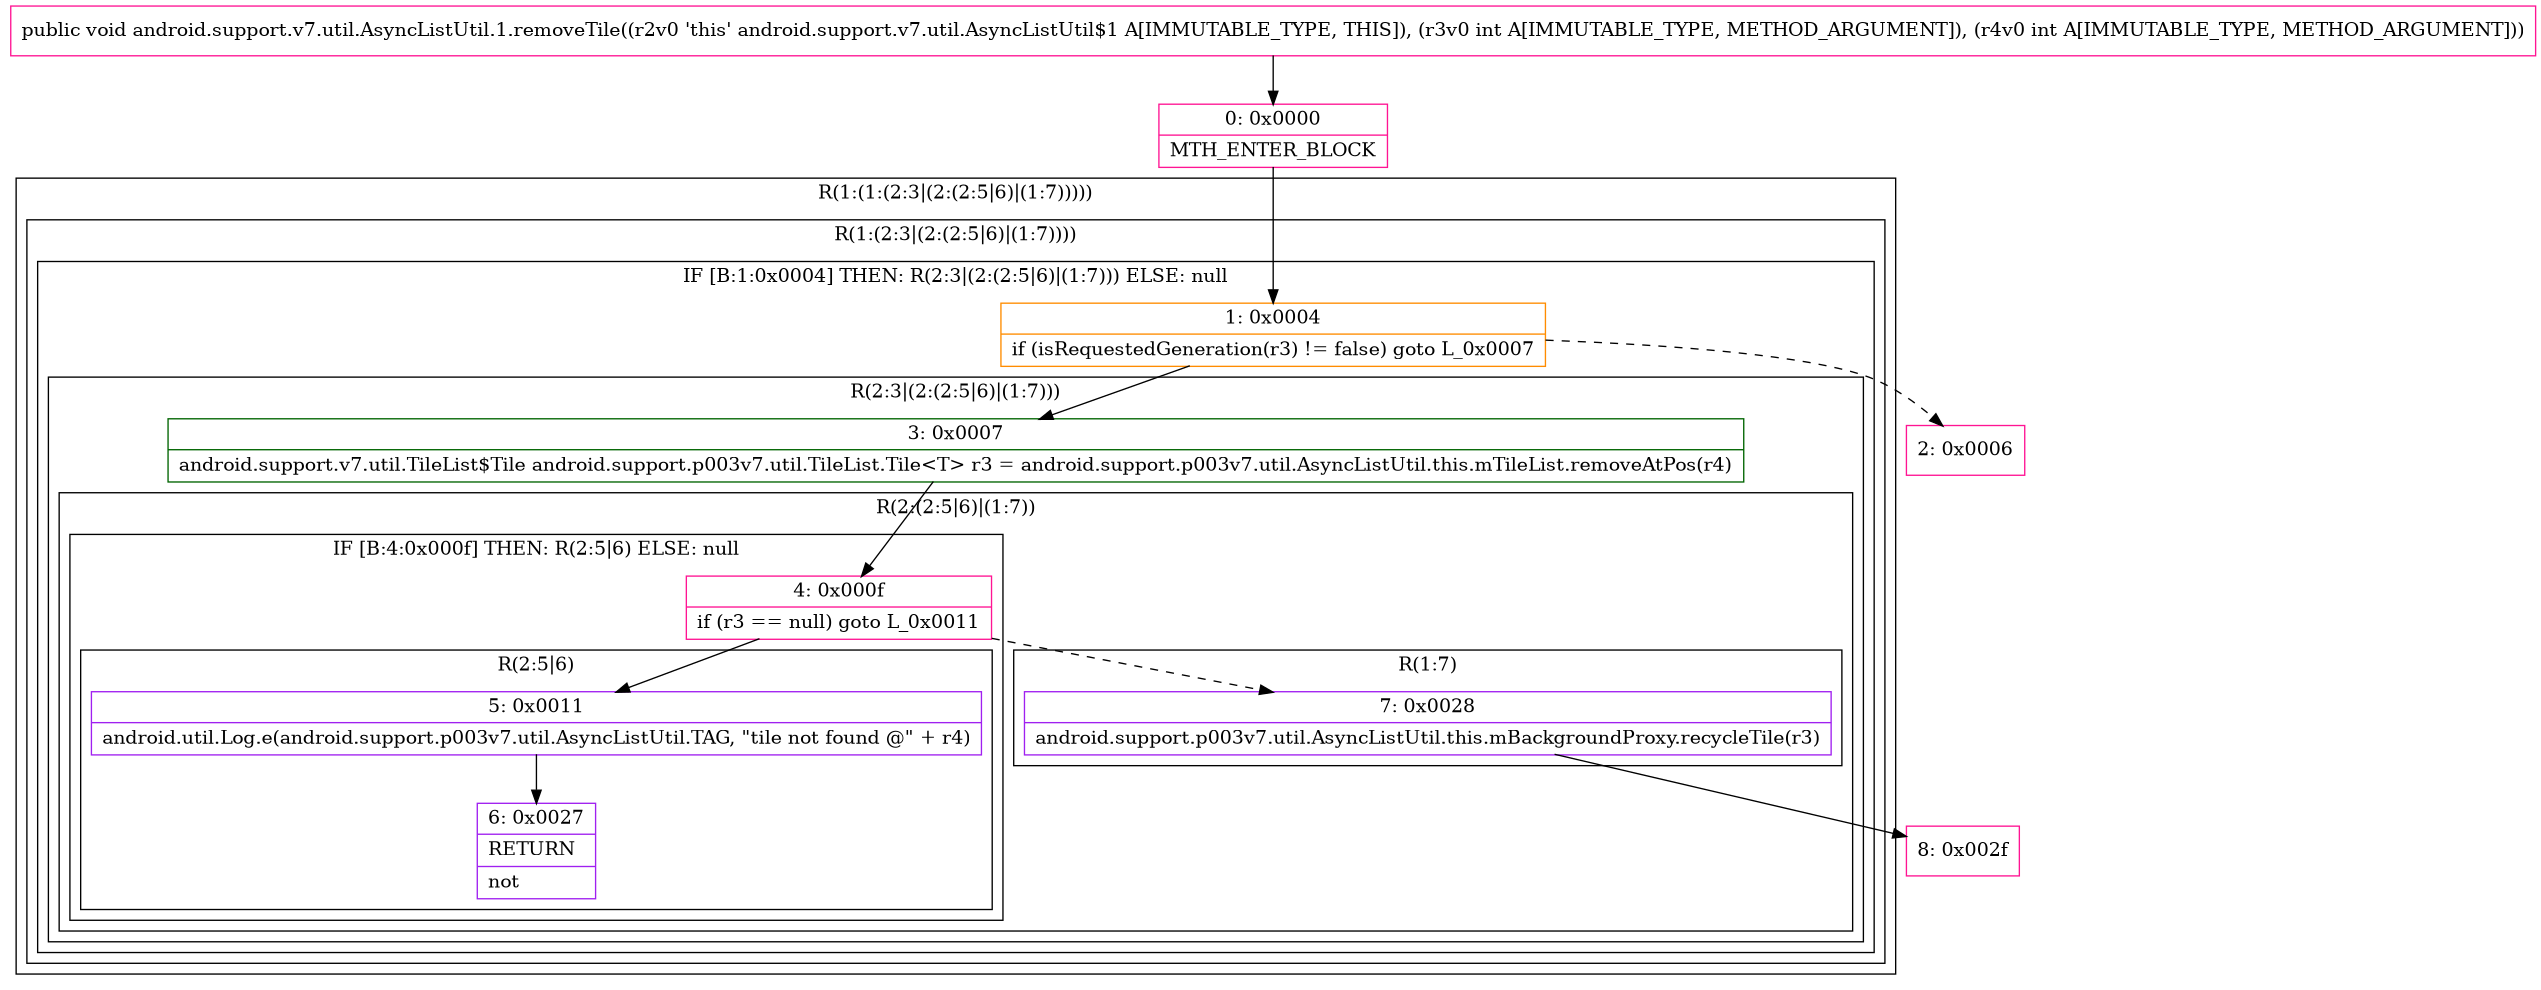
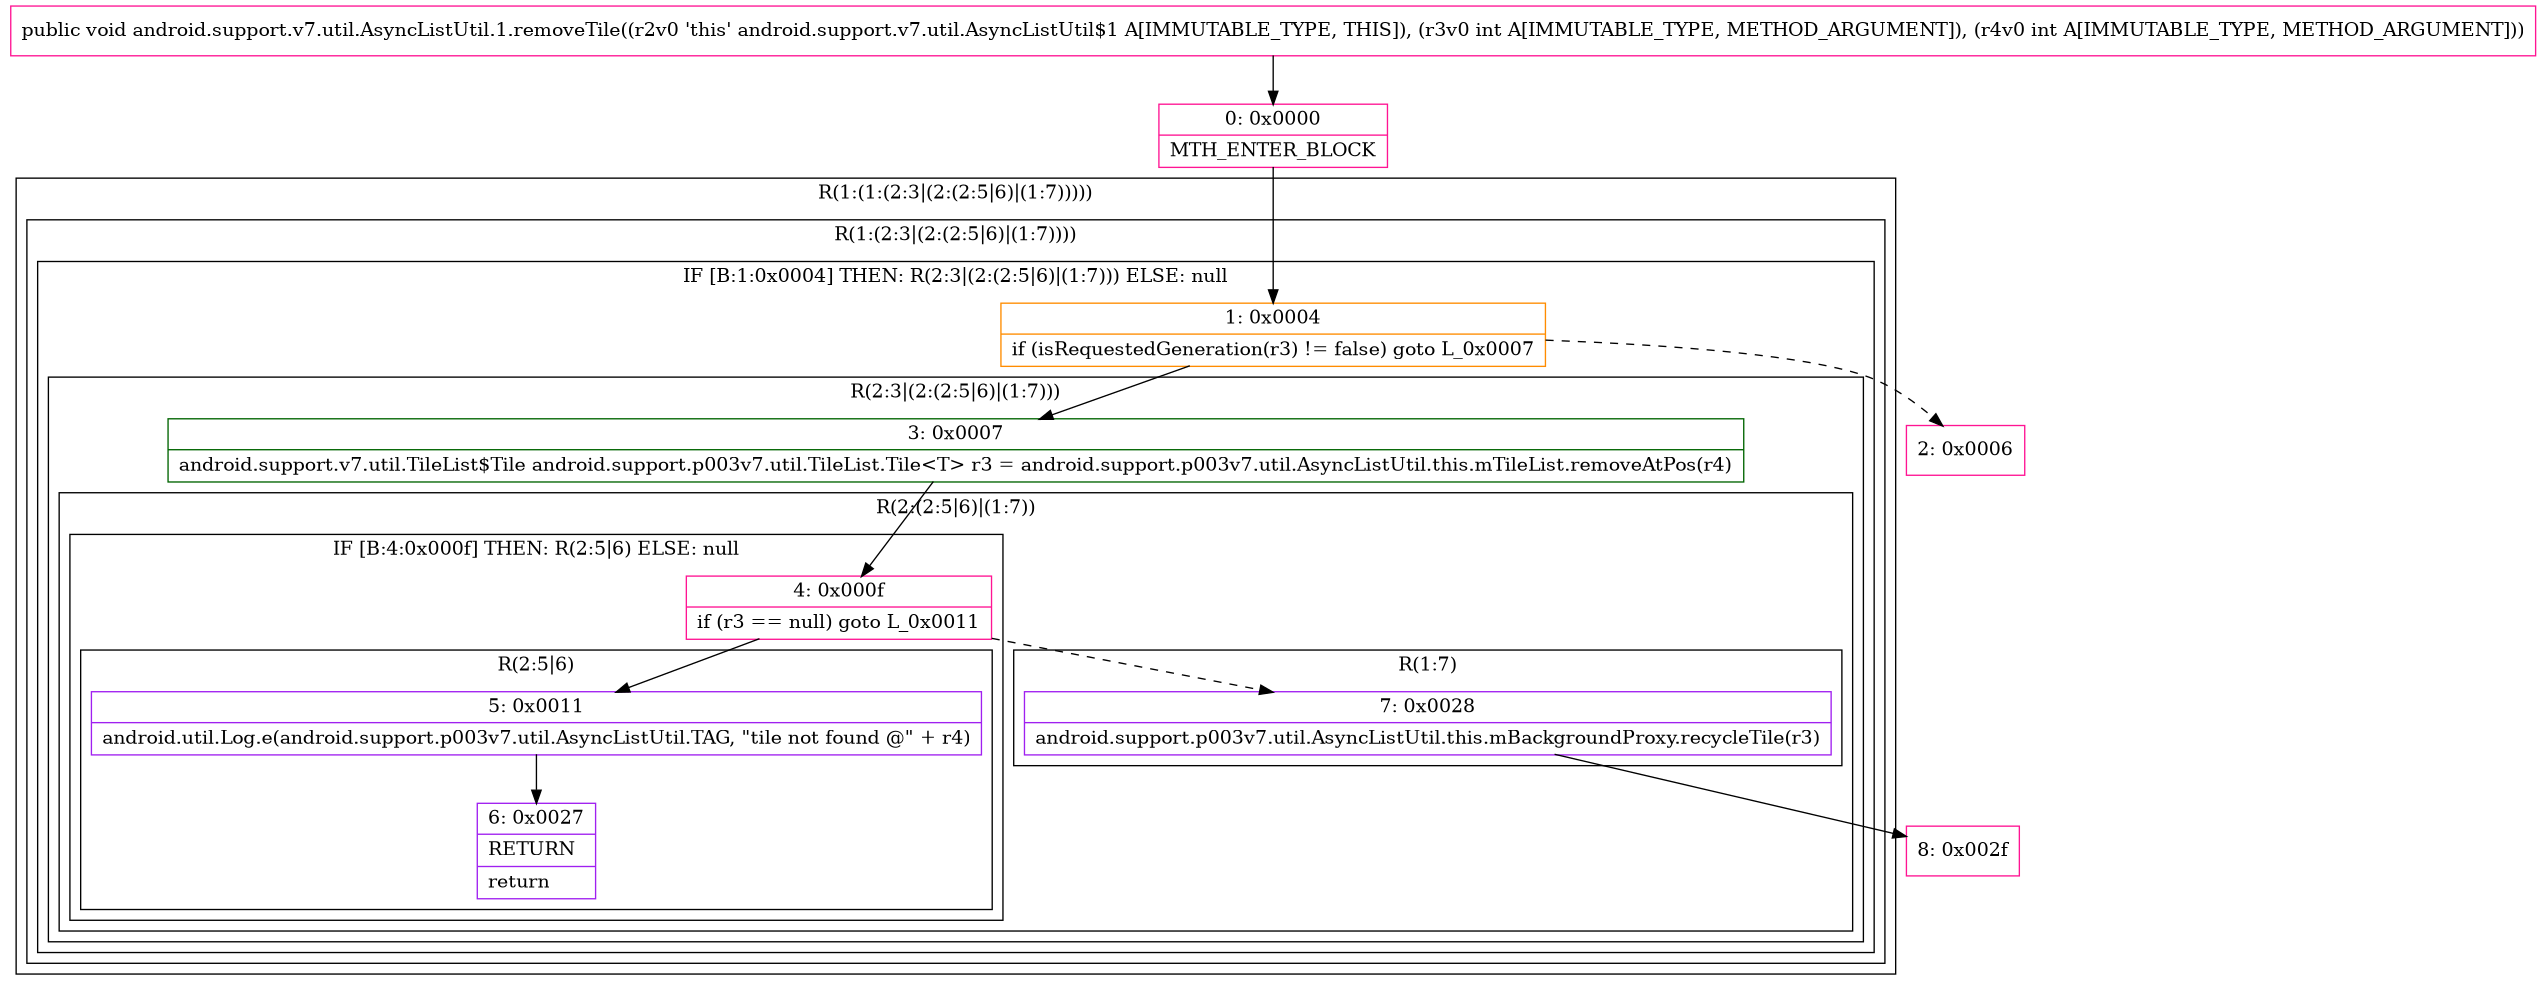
(504, 882) -> (519, 882)
